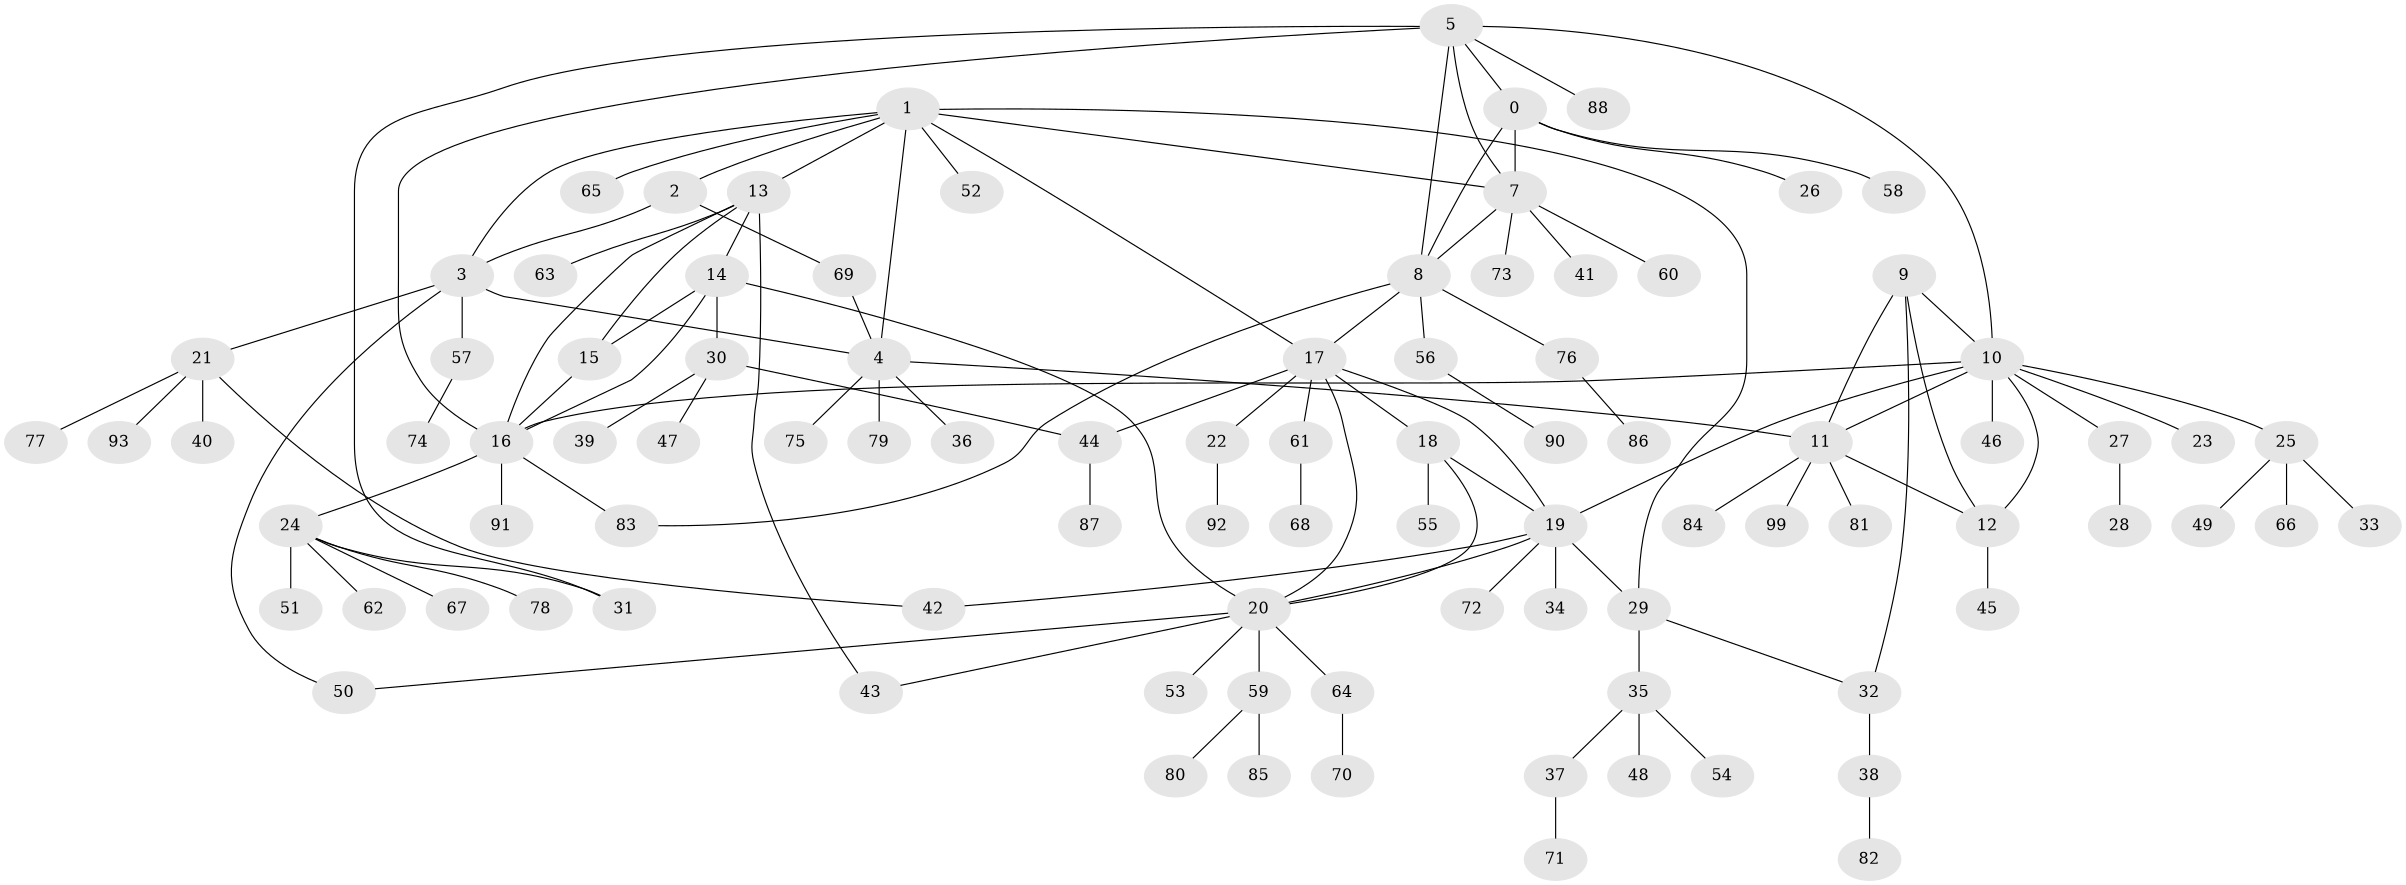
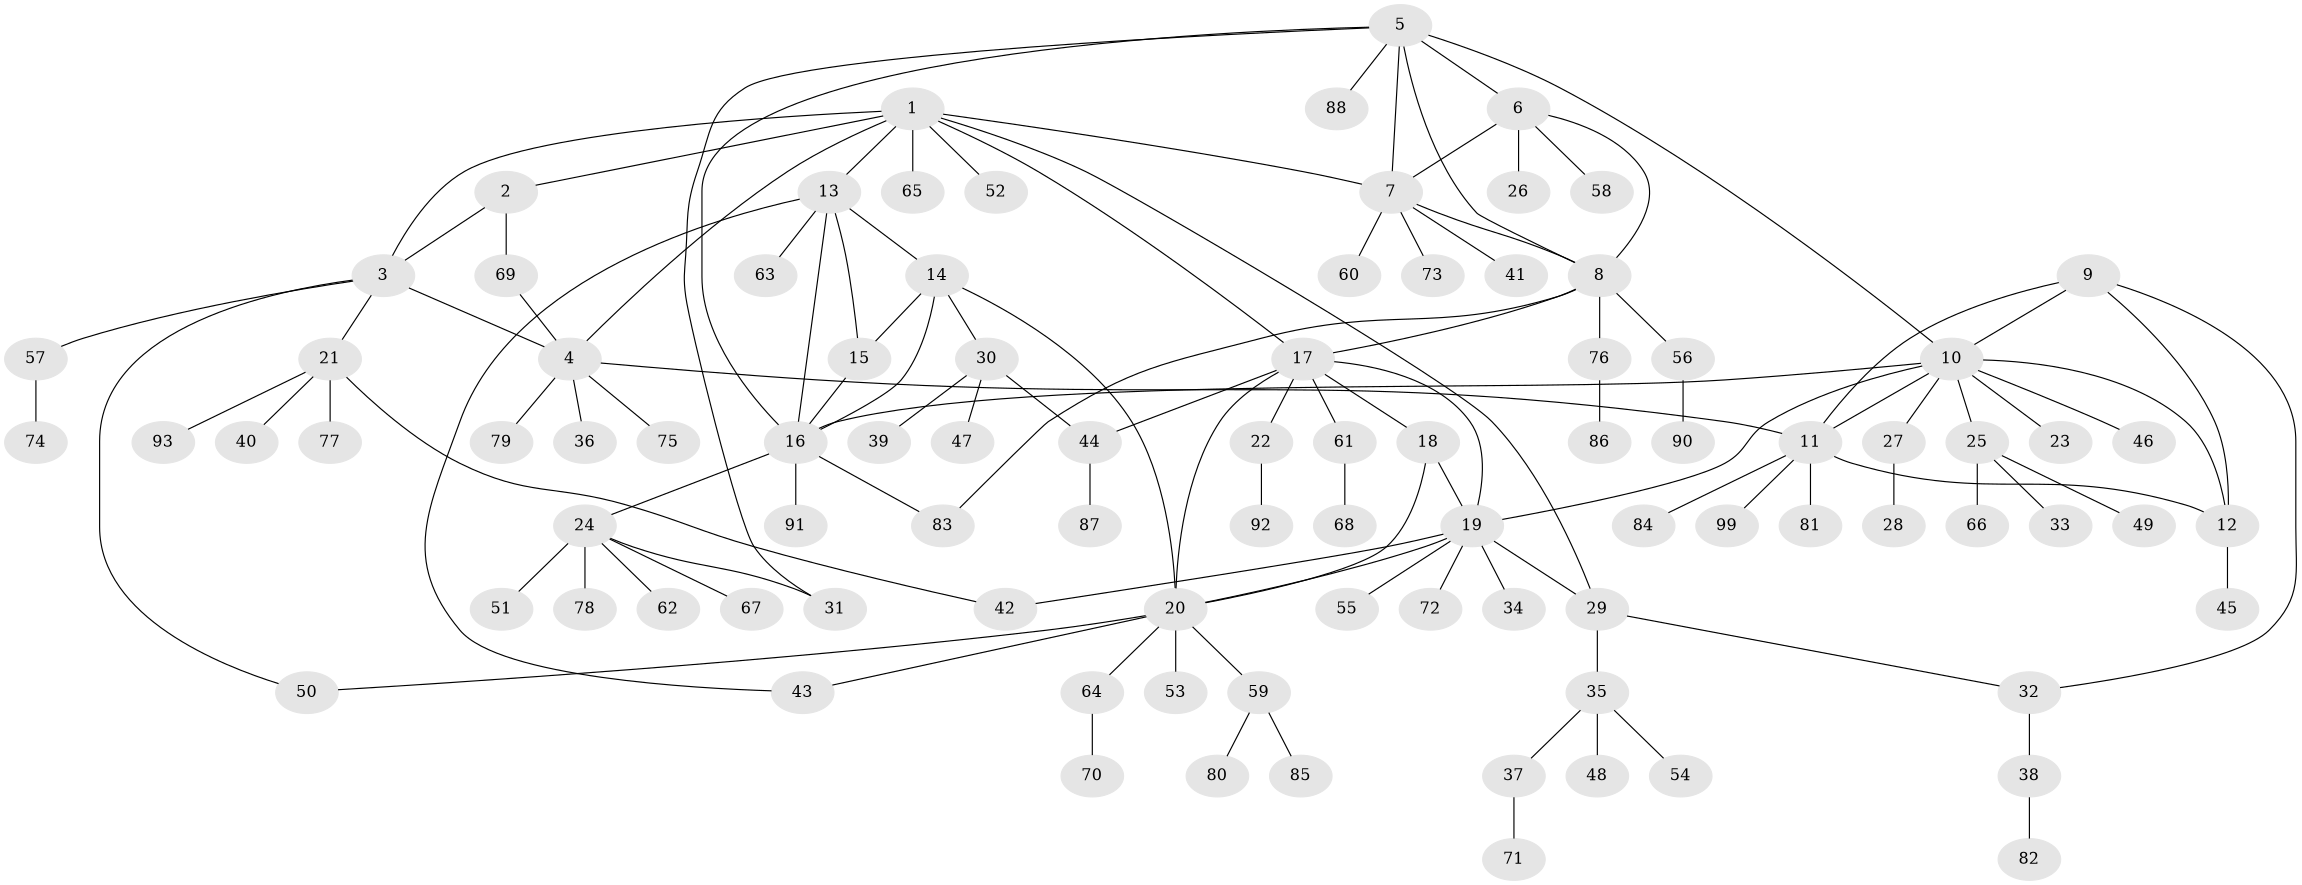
(1515, 109) -> (1519, 109)
(1428, 484) -> (1410, 568)
